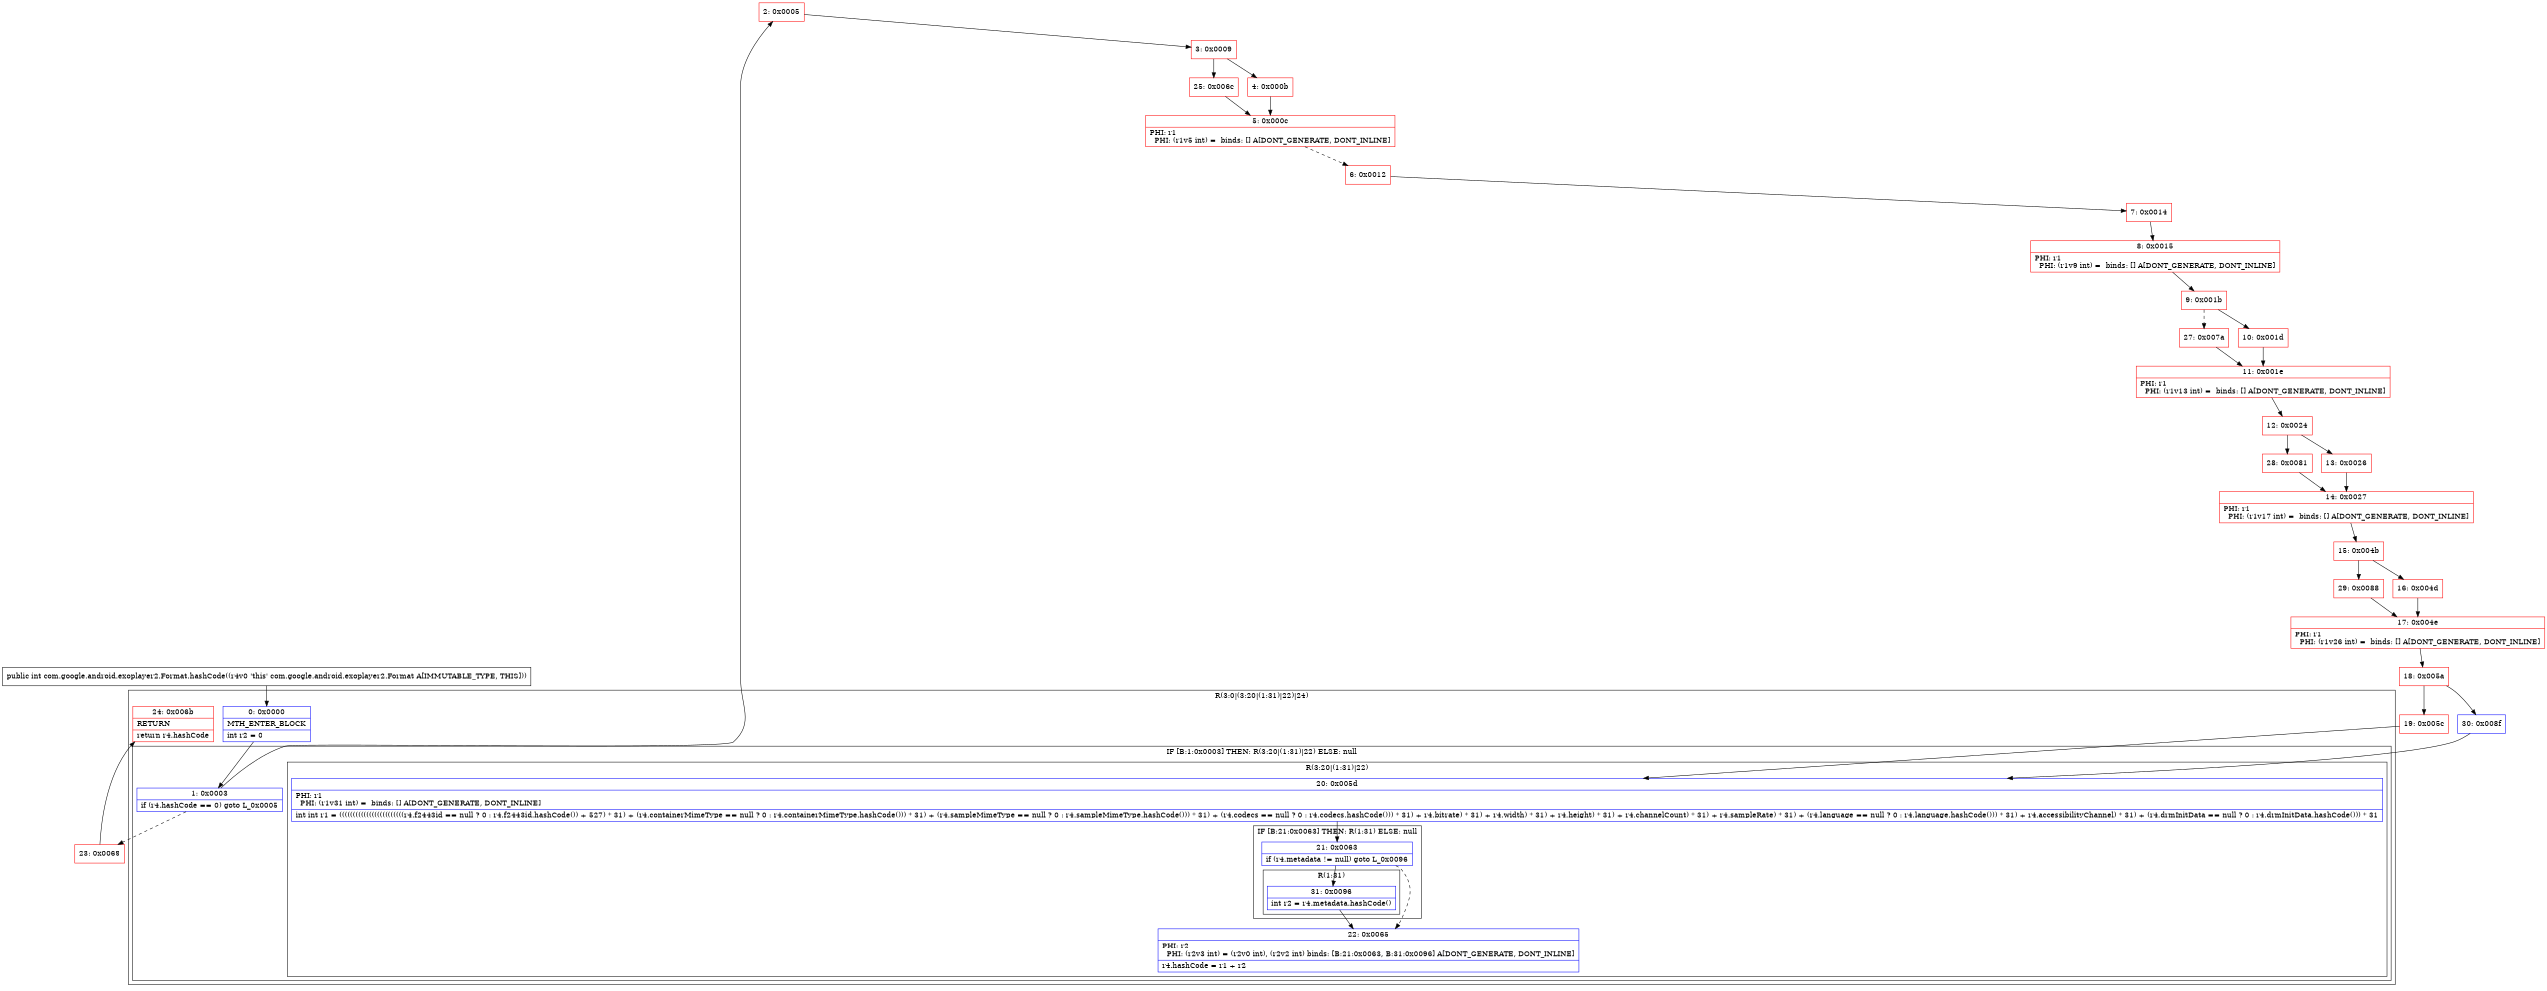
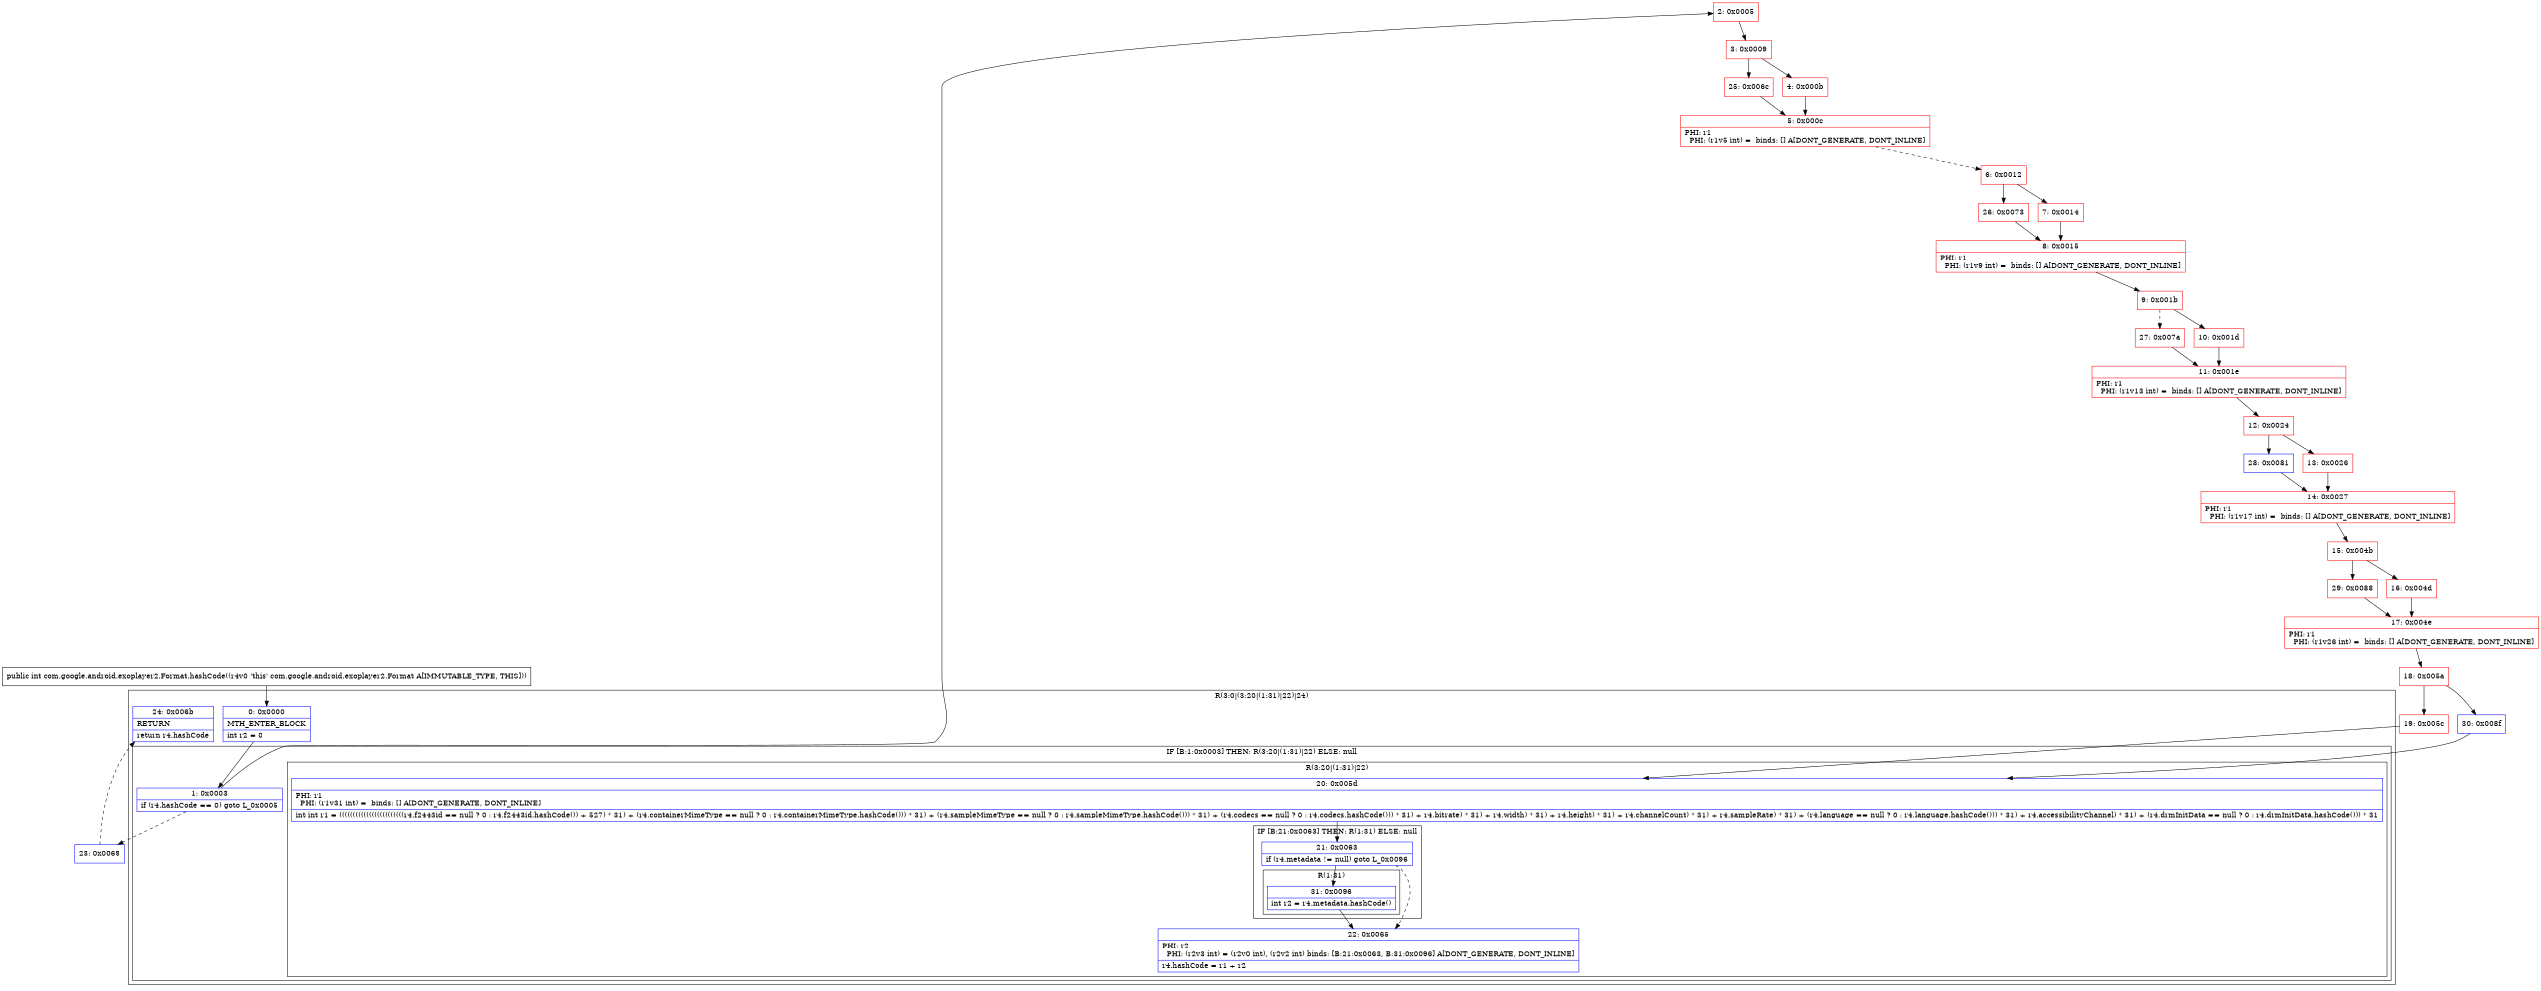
none -> (2004, 212)
(2287, 463) -> (2269, 463)
(173, 724) -> (173, 724)
(108, 793) -> (108, 793)
(100, 854) -> (100, 854)
